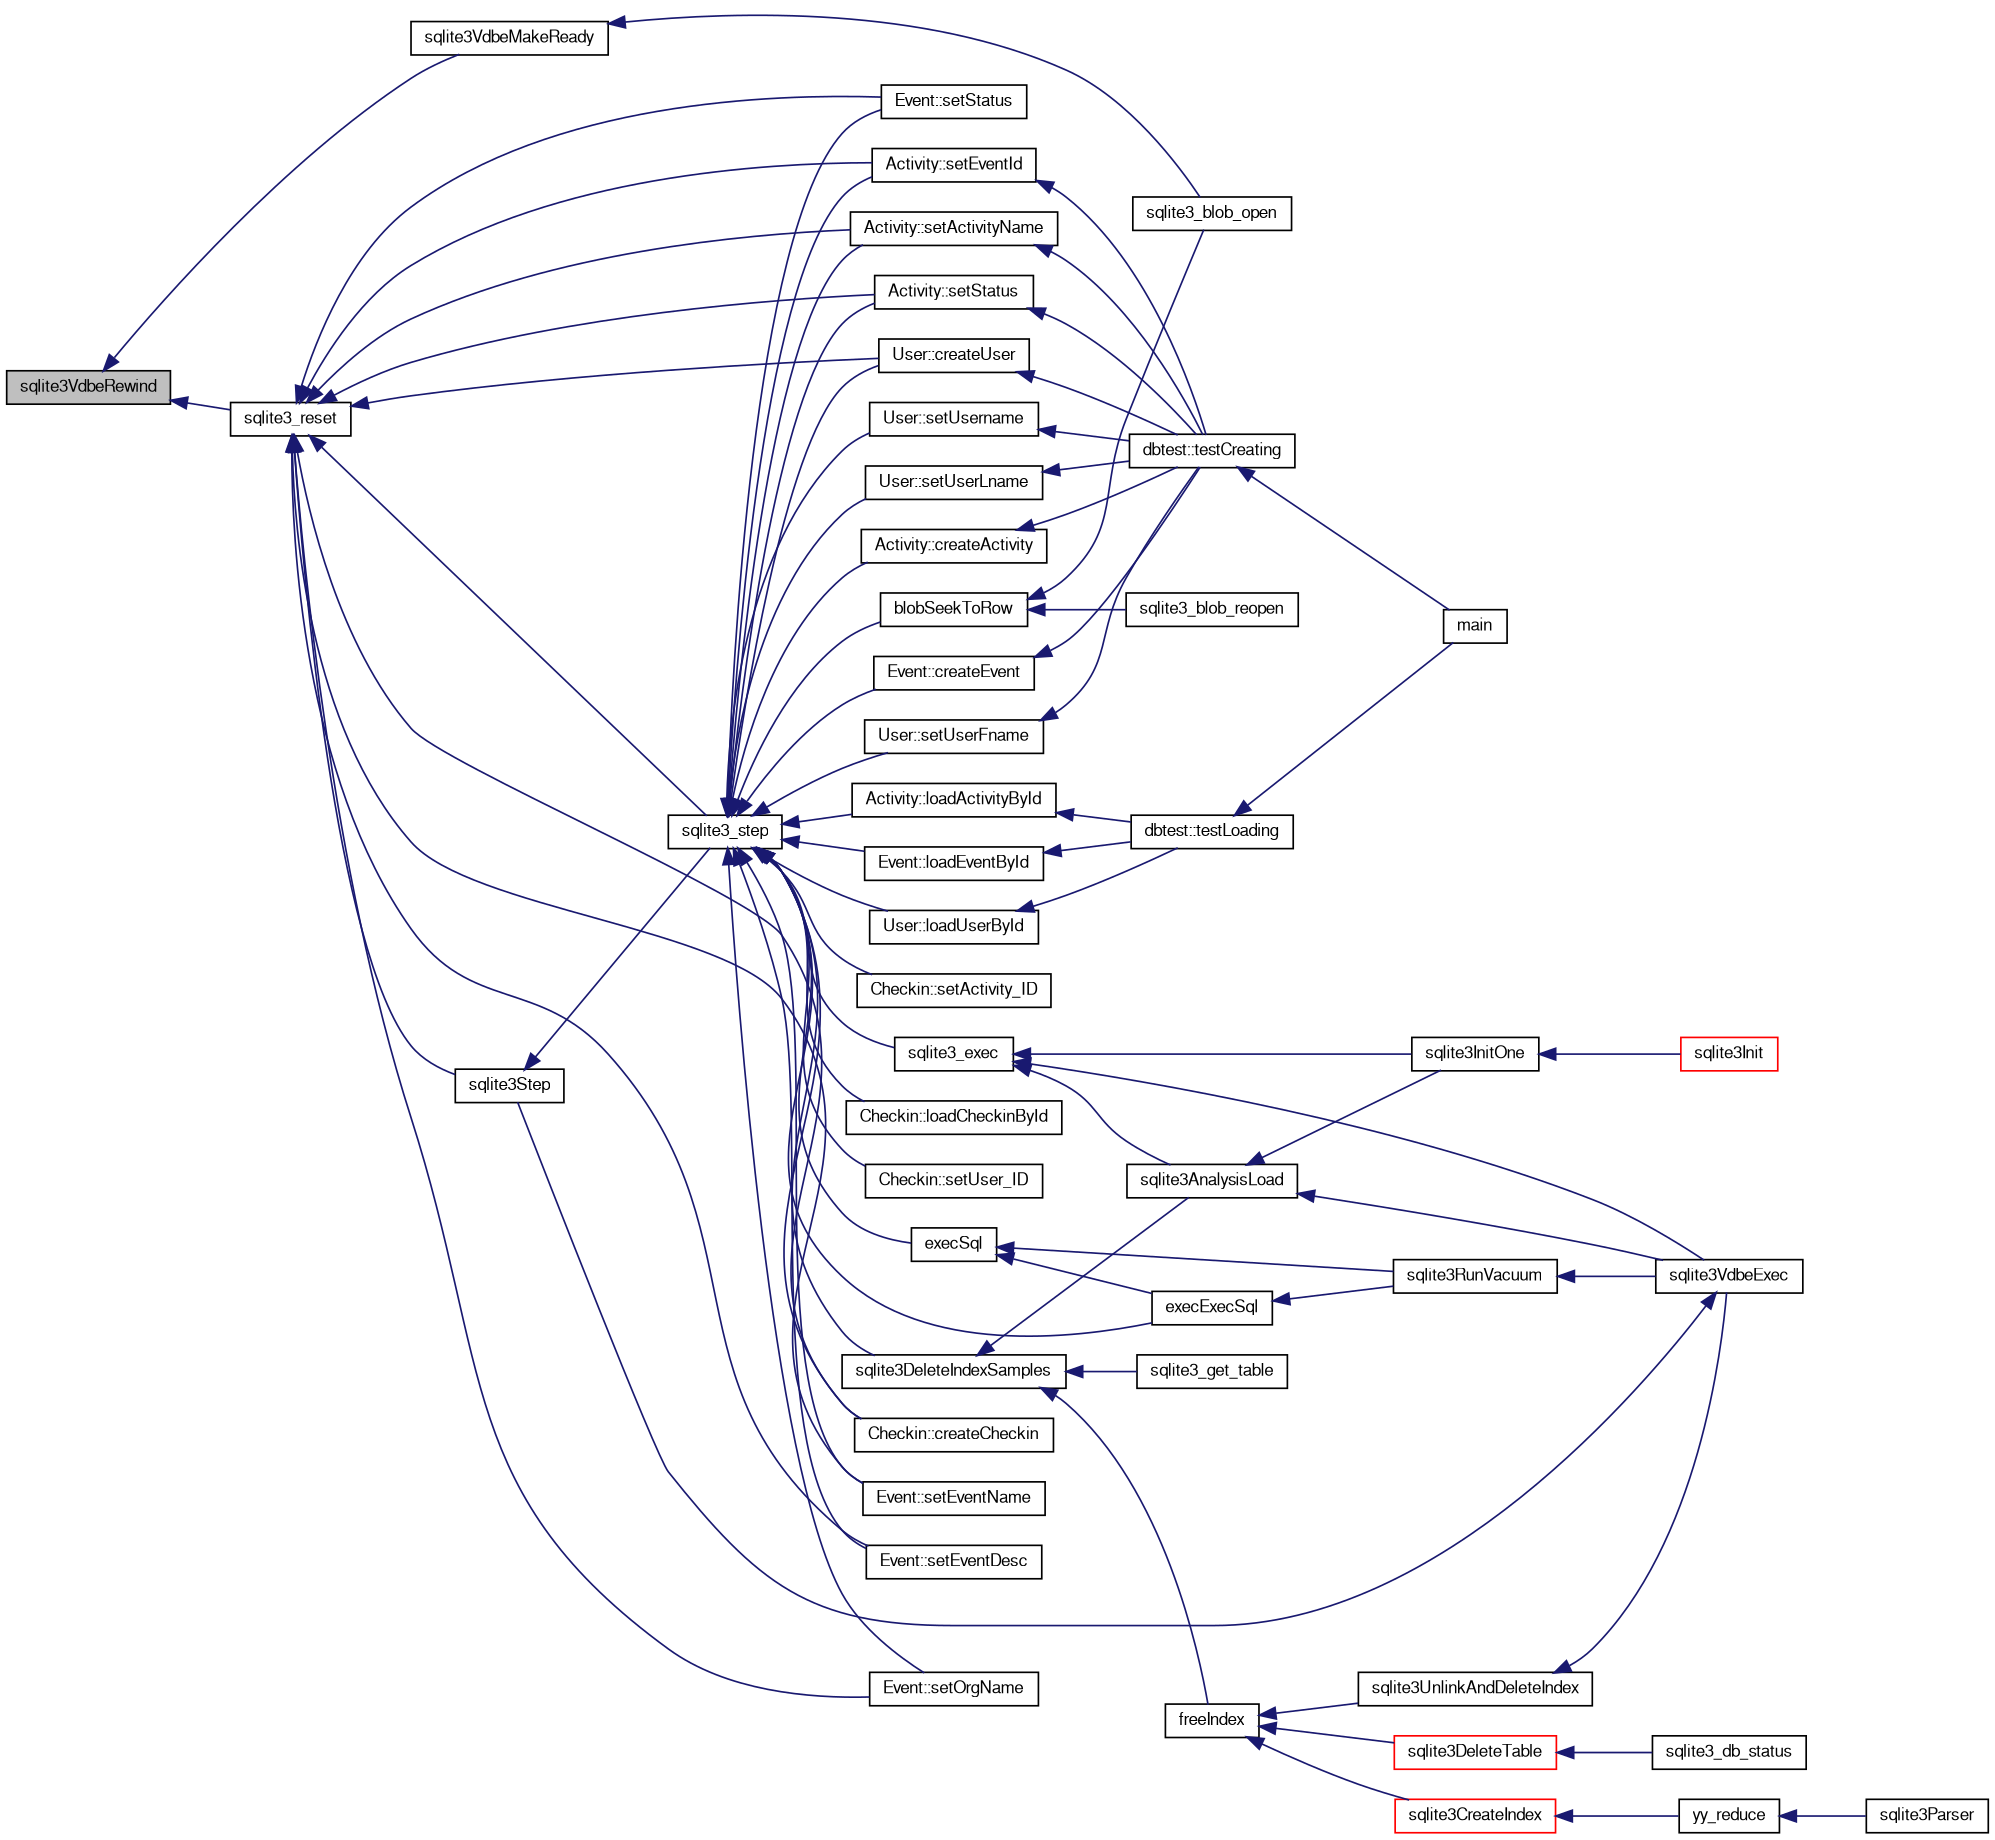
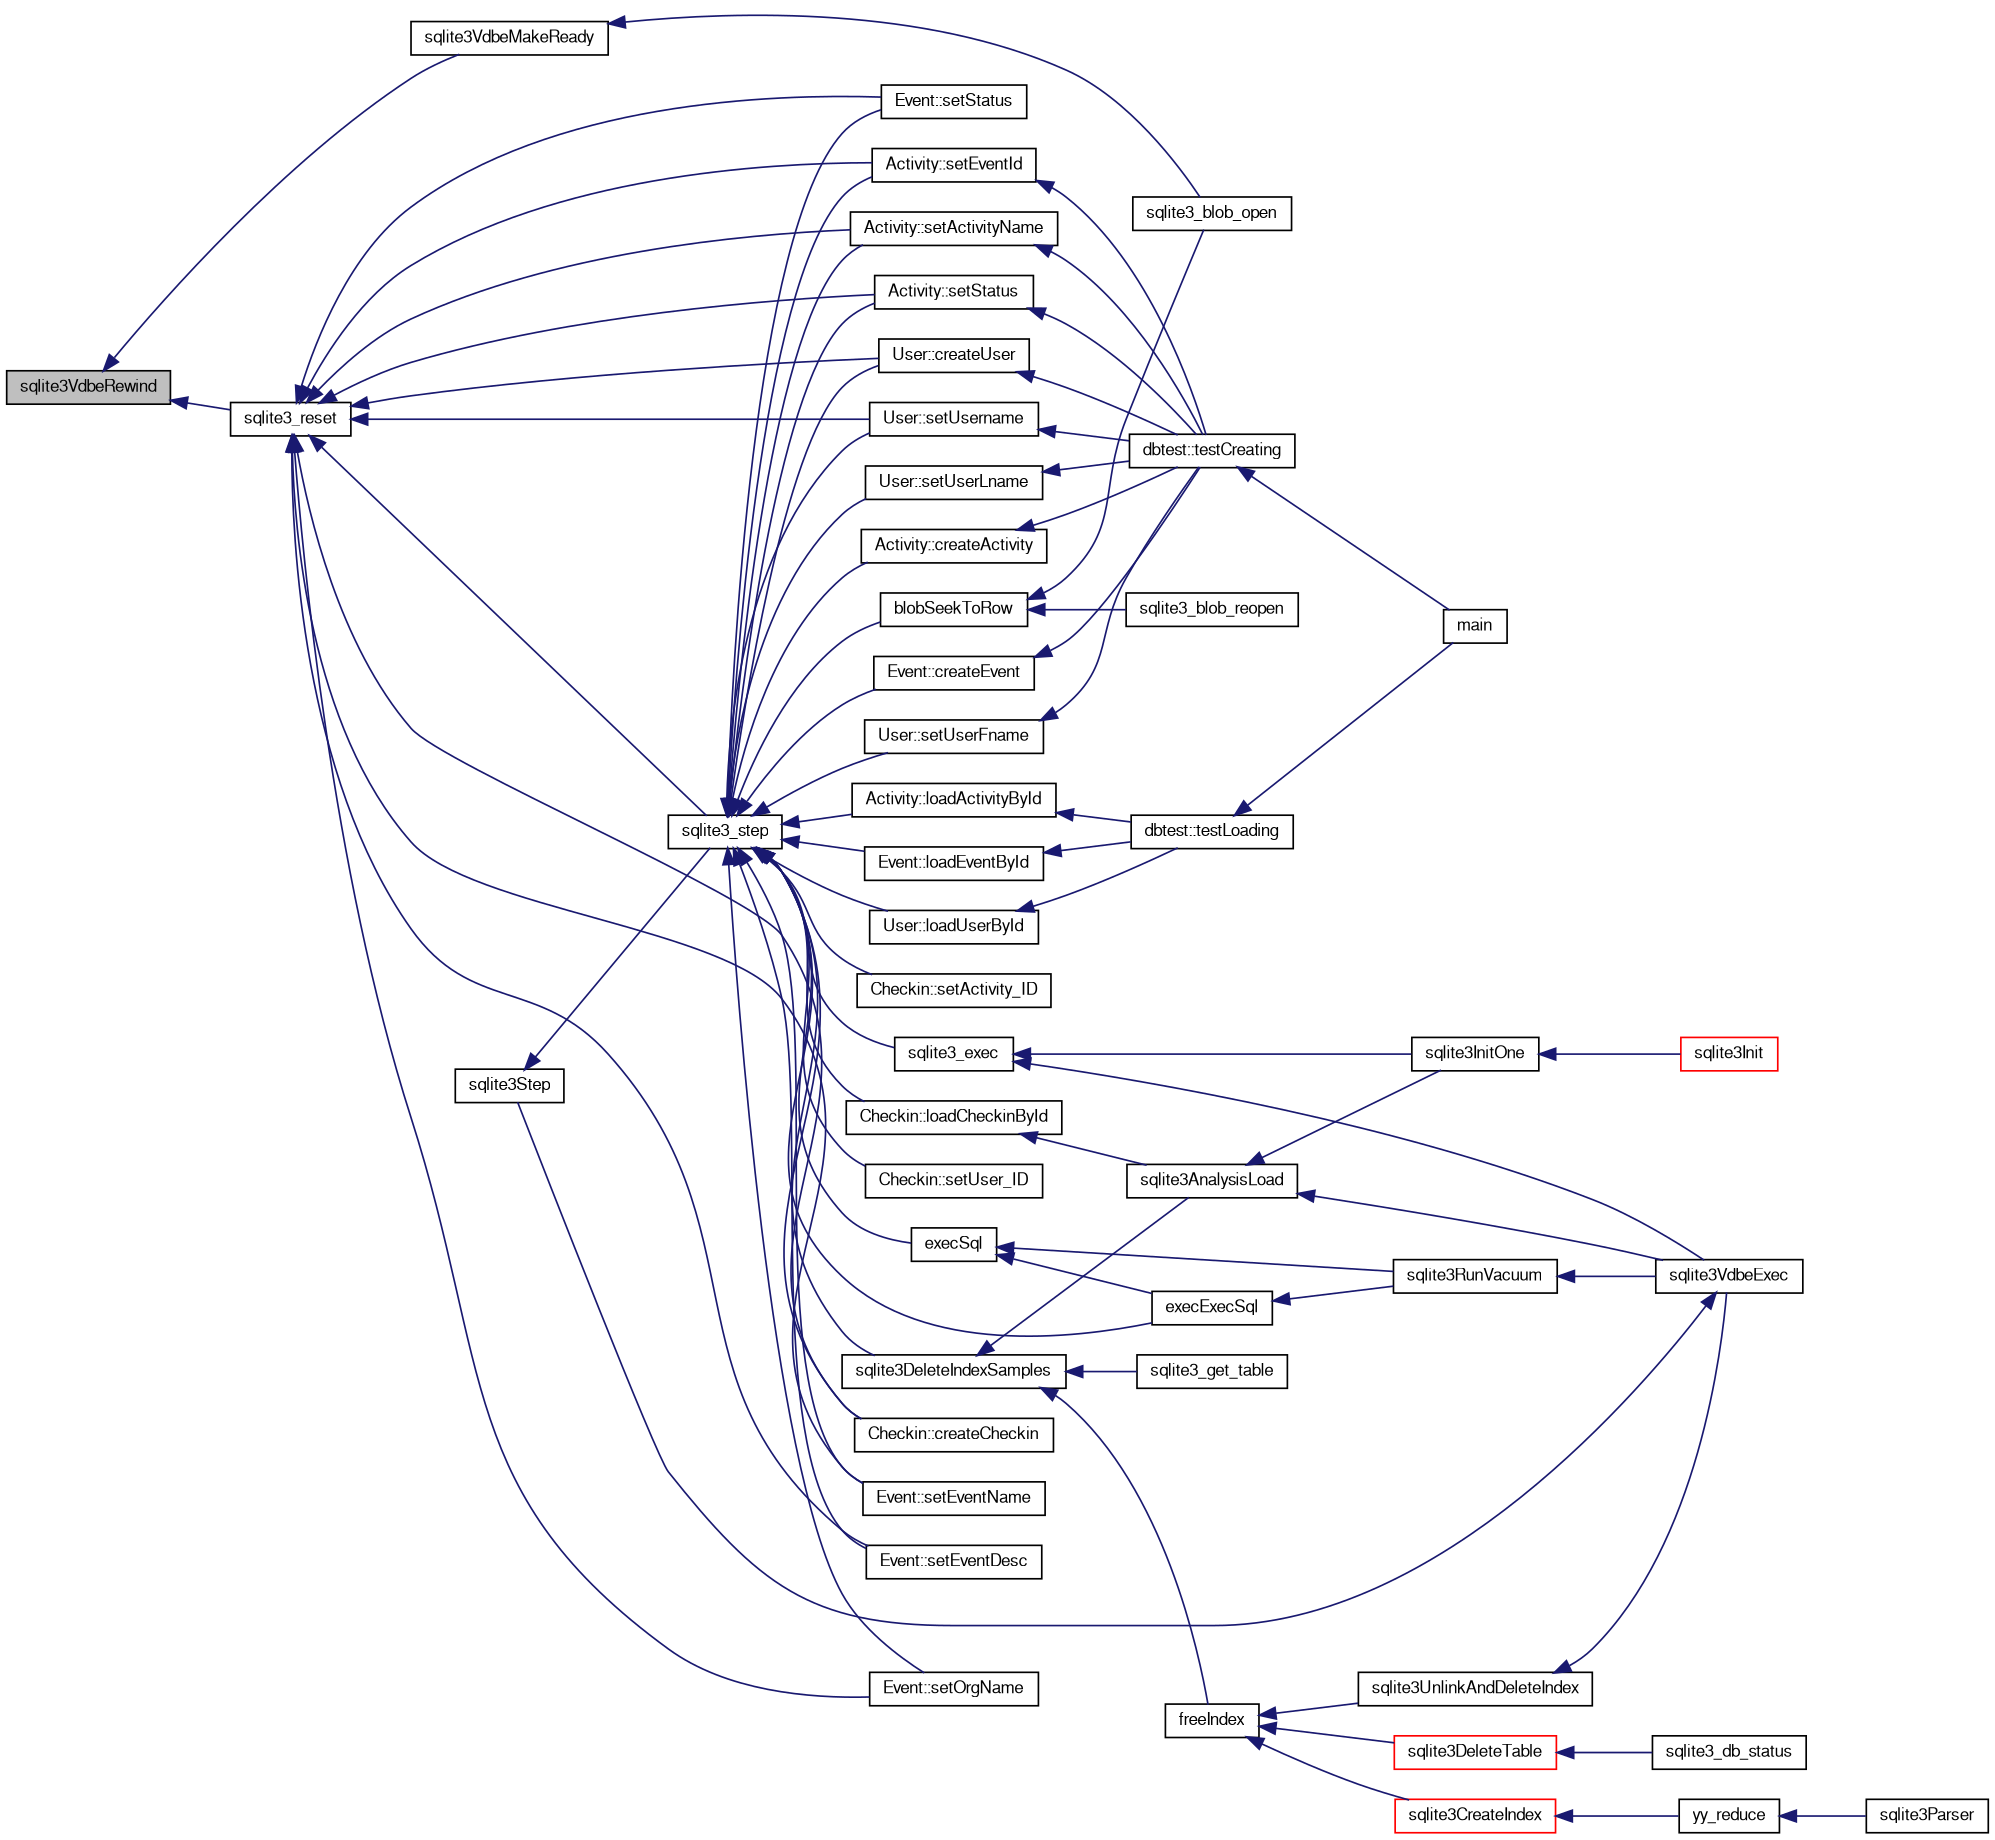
(332, 781) -> (619, 419)
(1100, 1117) -> (1092, 1151)
